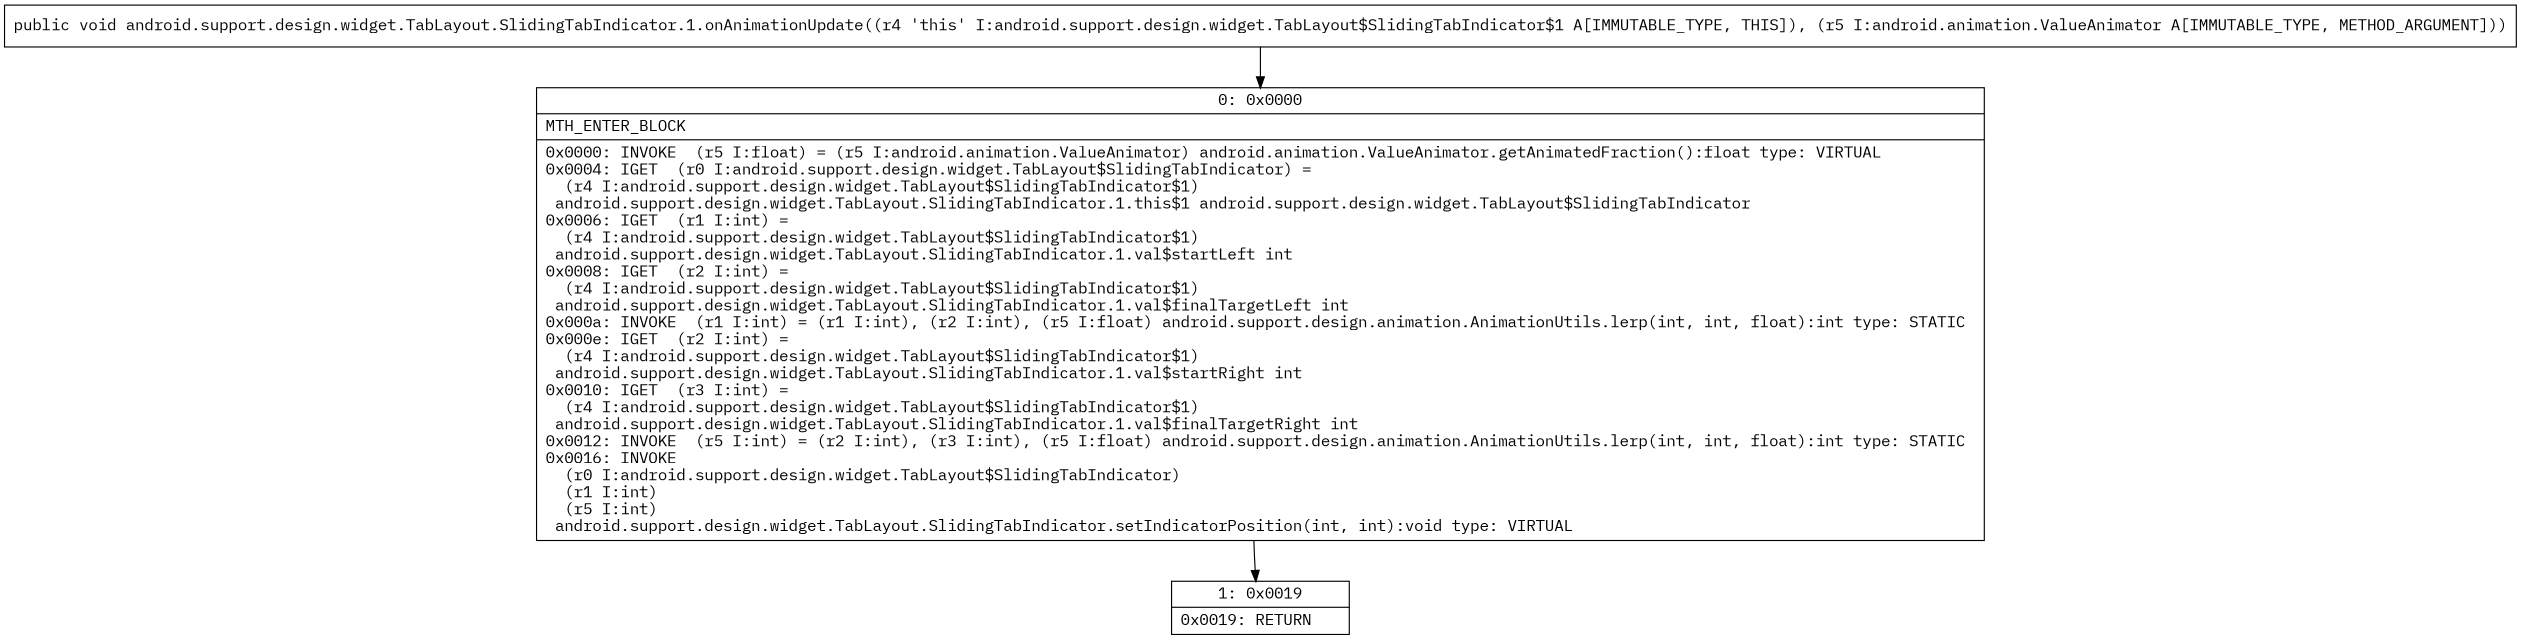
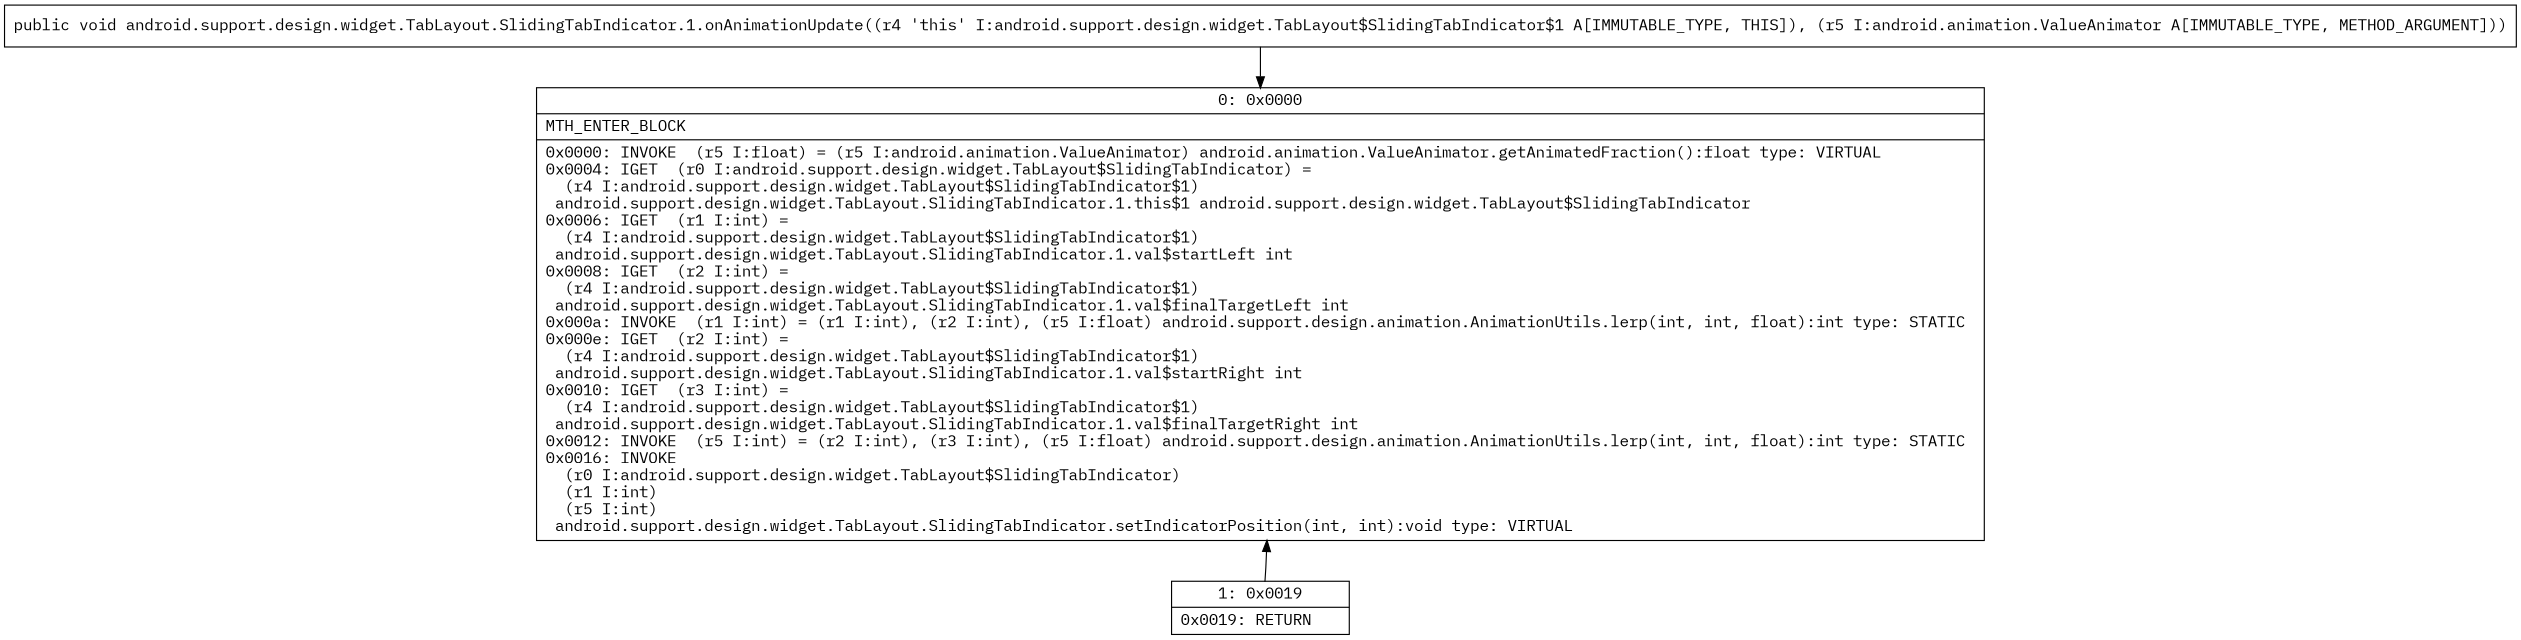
(1254, 555) -> (1266, 567)
